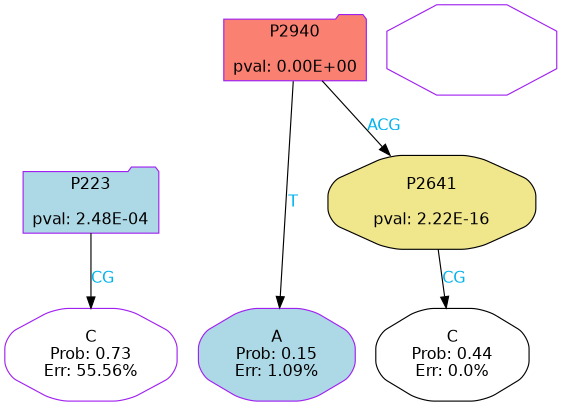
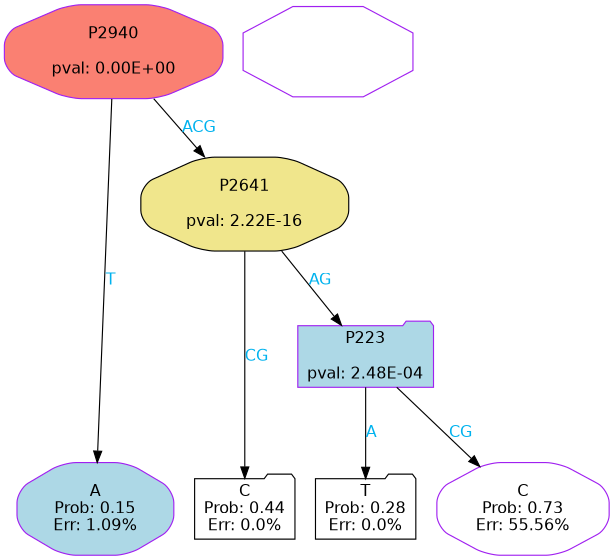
(295, 50) -> (114, 52)
none -> (308, 284)
(452, 355) -> (245, 509)
none -> (366, 509)
